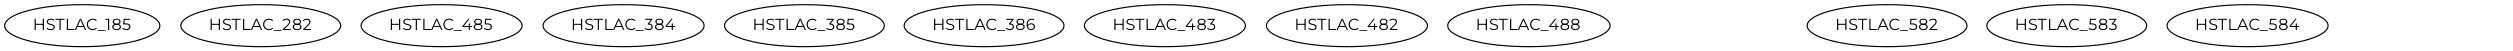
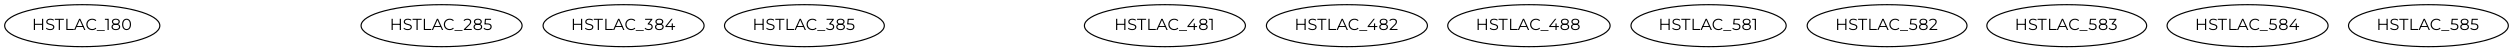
(82, 26) -> (82, 26)
(261, 26) -> none
(442, 26) -> (442, 26)
(984, 26) -> none
(1165, 26) -> (1165, 26)
none -> (1709, 26)
none -> (2428, 26)
